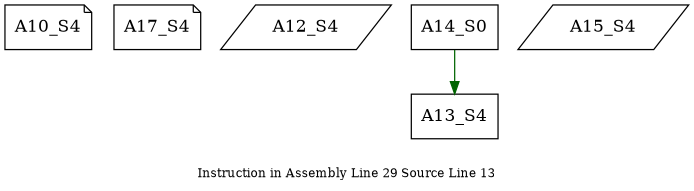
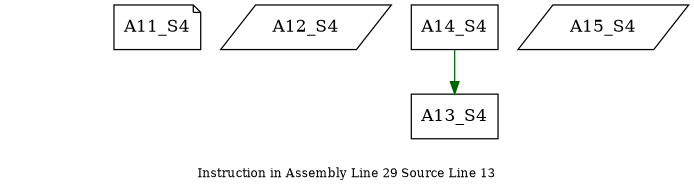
(48, 27) -> none
(157, 27) -> (157, 27)
(455, 27) -> (455, 27)
